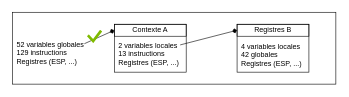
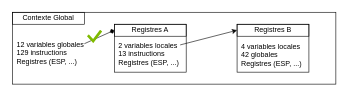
none -> (48, 18)
(150, 30) -> (150, 30)
(232, 32) -> (232, 32)
(50, 58) -> (50, 58)
